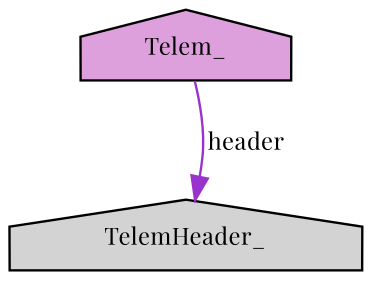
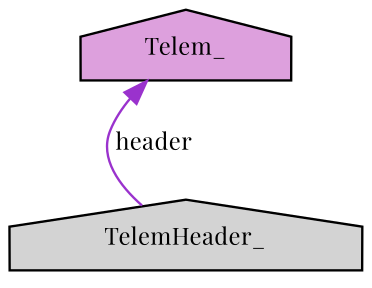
(203, 129) -> (108, 155)
